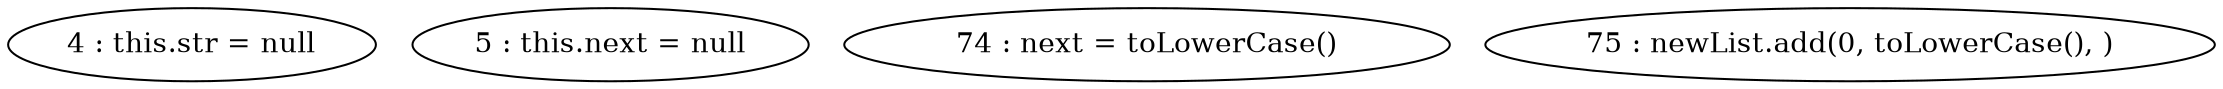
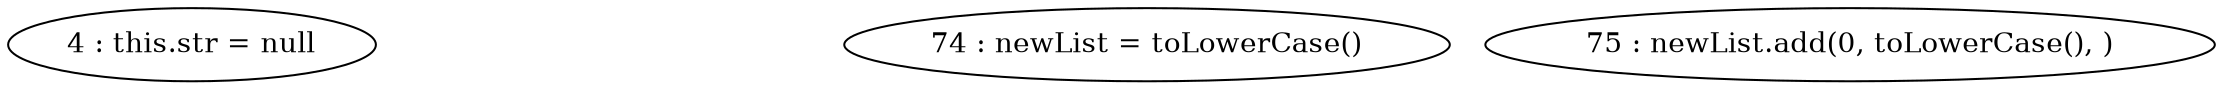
(611, 45) -> none
(1147, 45) -> (1147, 45)
